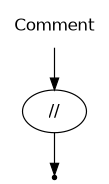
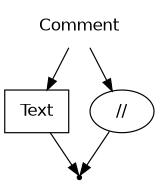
none -> (37, 111)
